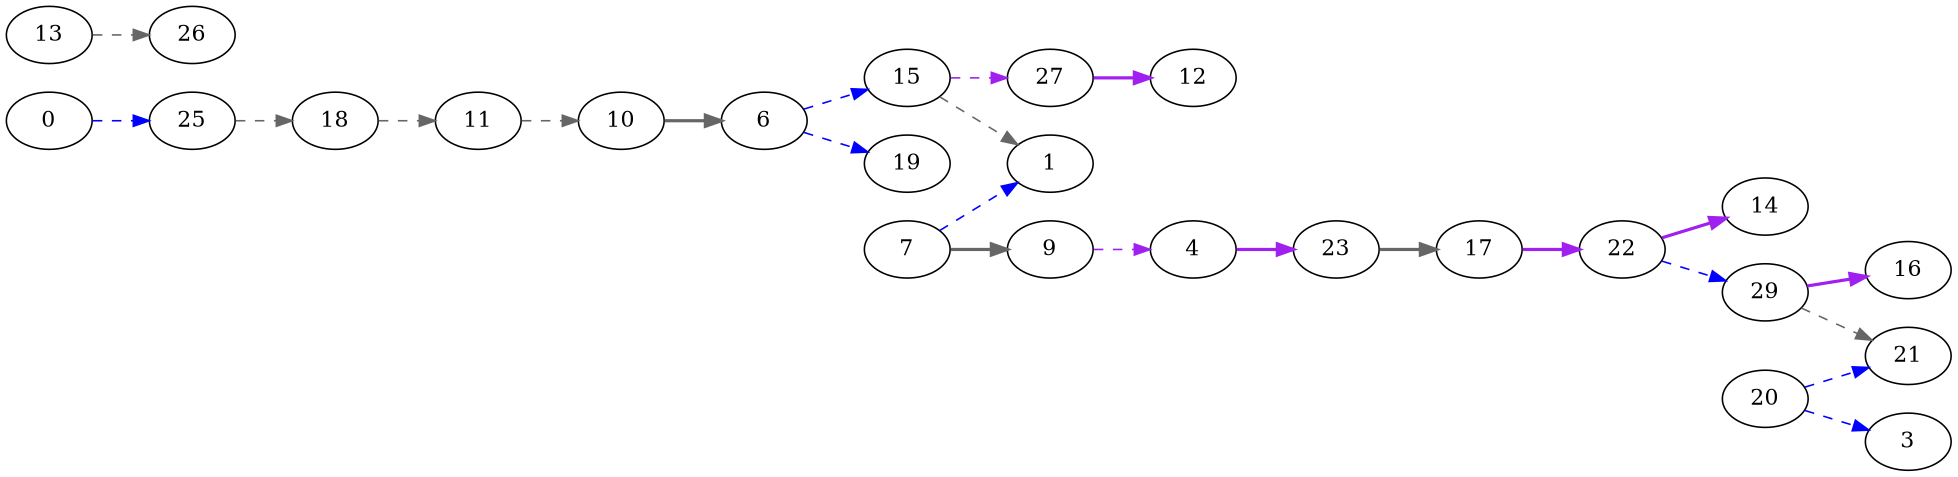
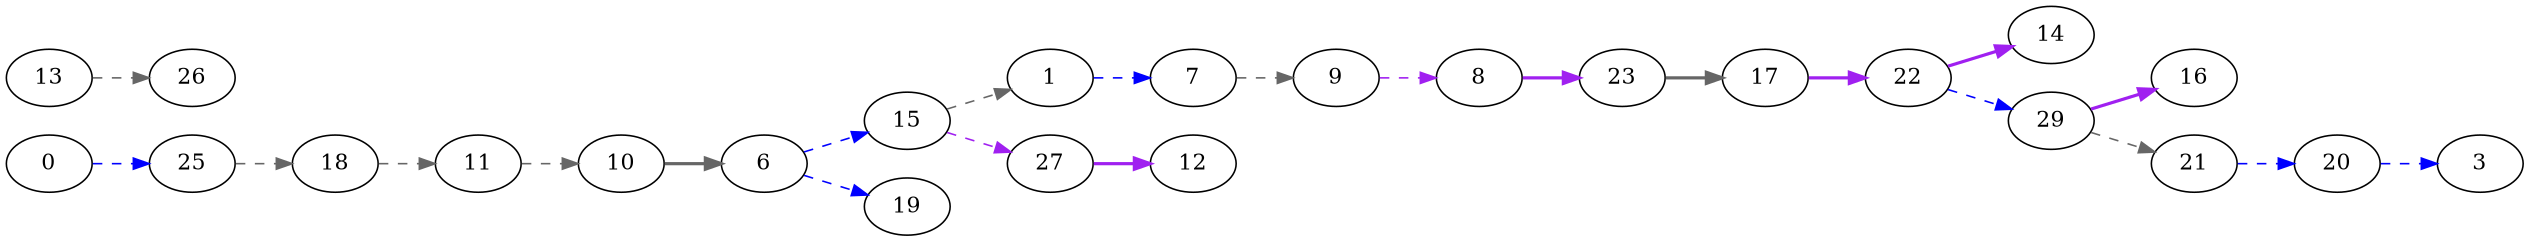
(972, 211) -> (1114, 78)
(971, 249) -> (1257, 78)
(1193, 249) -> (1479, 78)
(1829, 380) -> (2258, 164)
